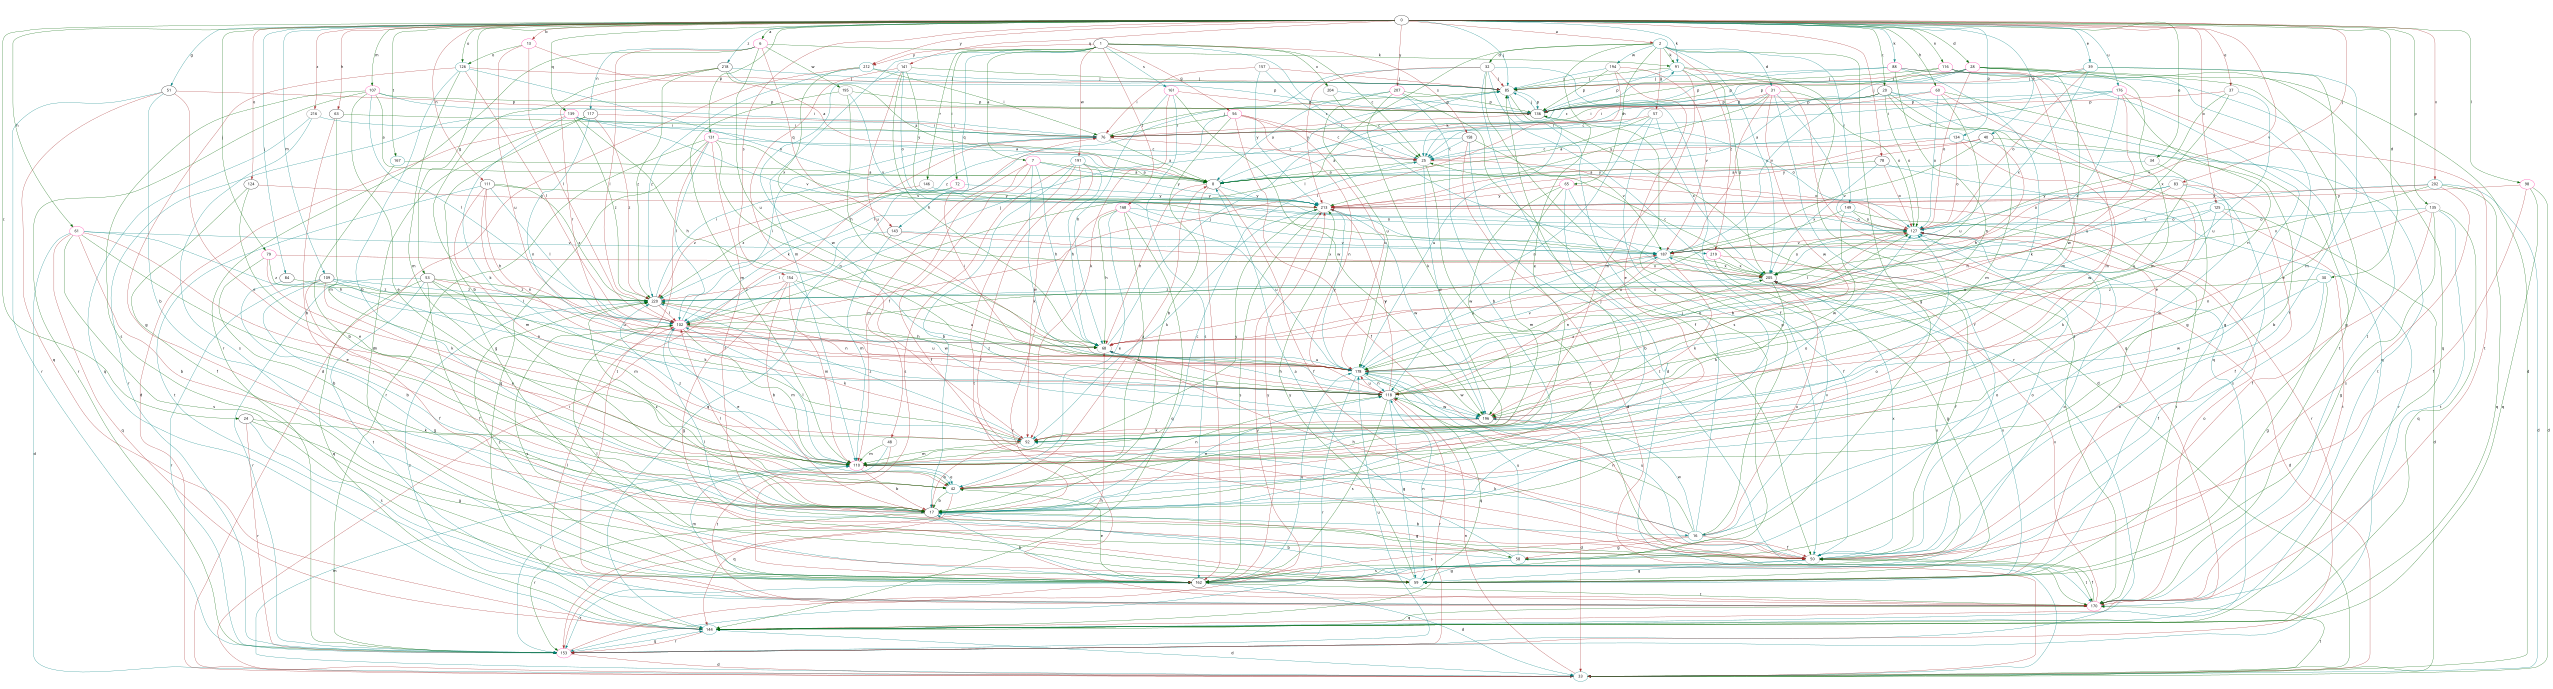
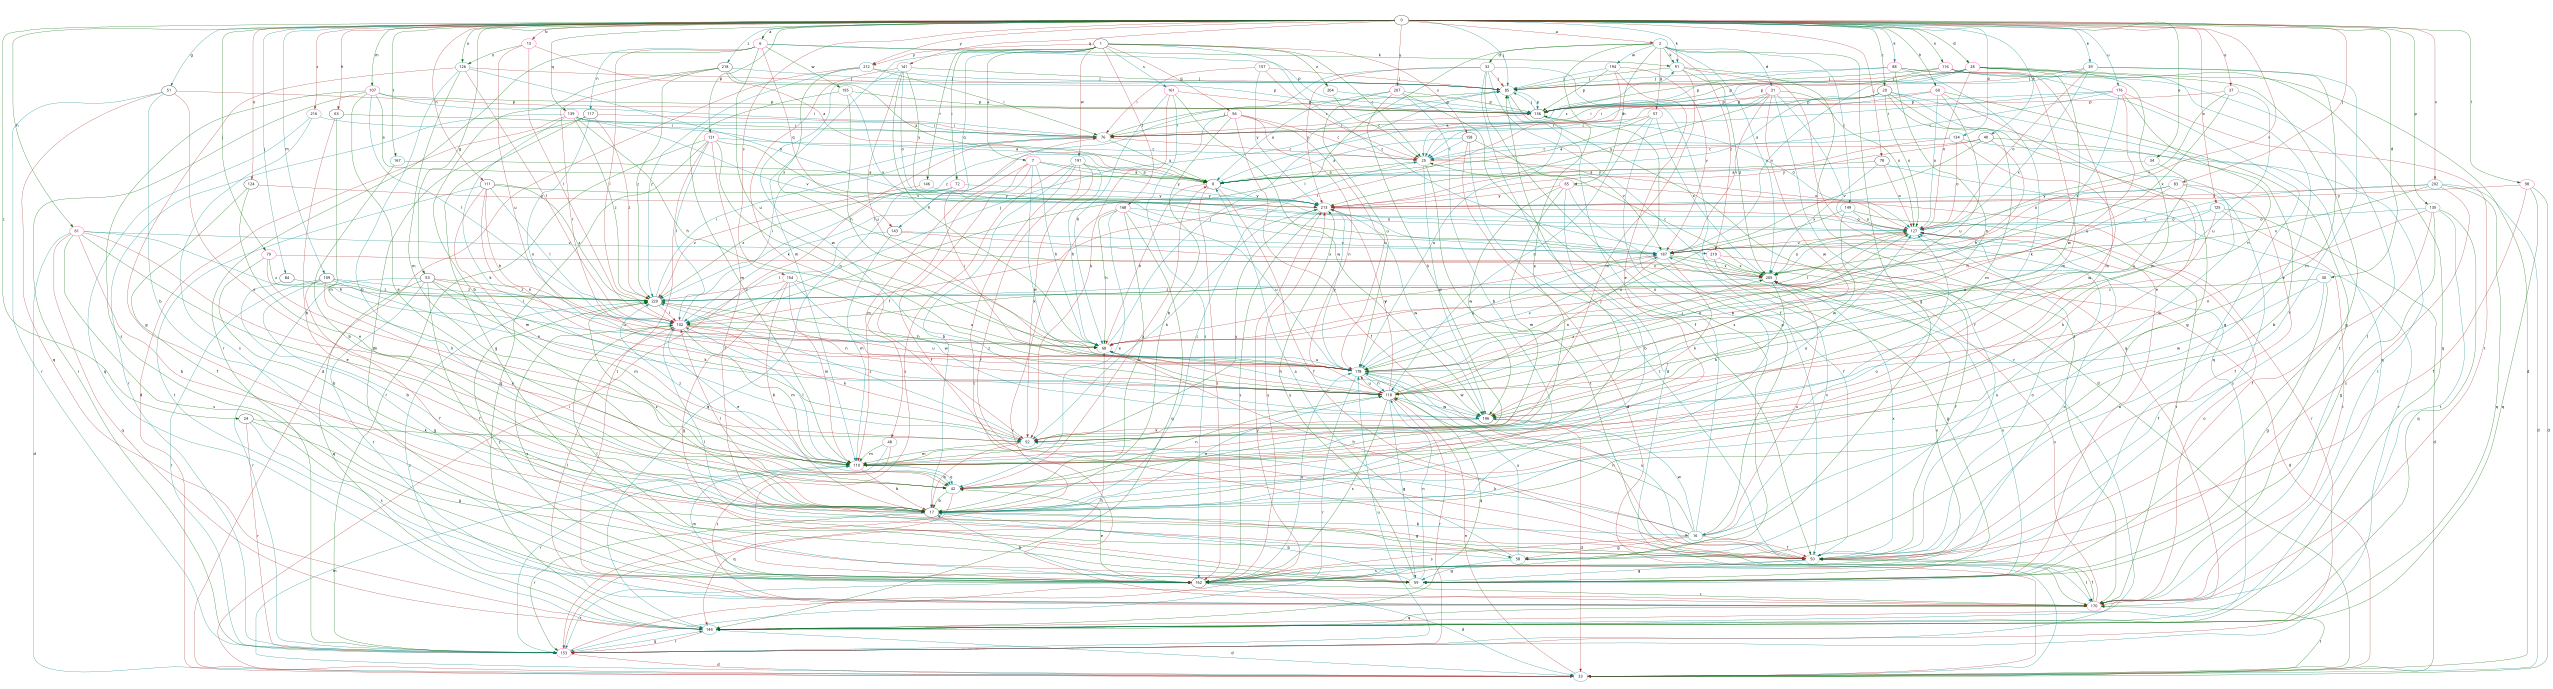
(1608, 89) -> (1153, 57)
(1331, 121) -> (1331, 121)
(1660, 420) -> (1660, 420)
